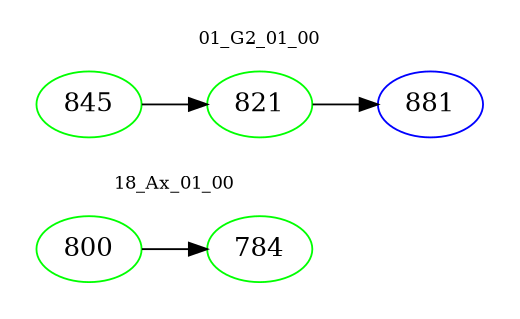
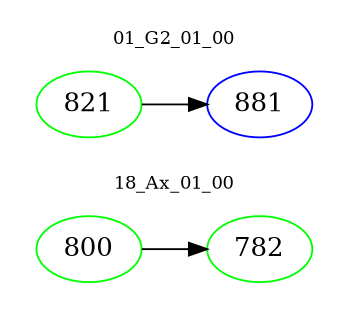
(89, 104) -> none
(260, 249) -> (260, 249)
